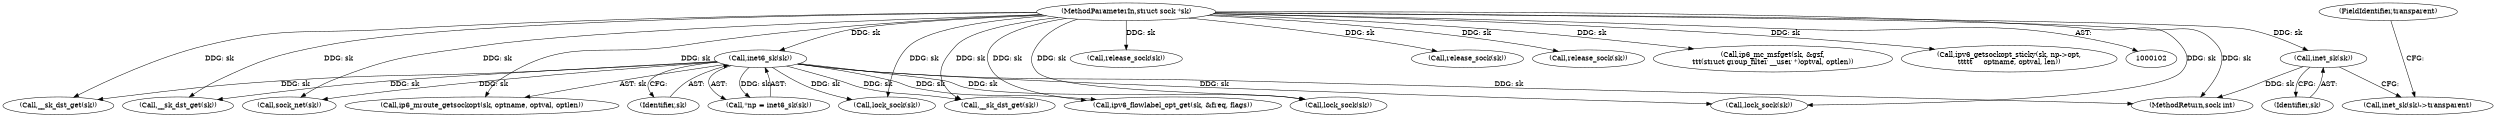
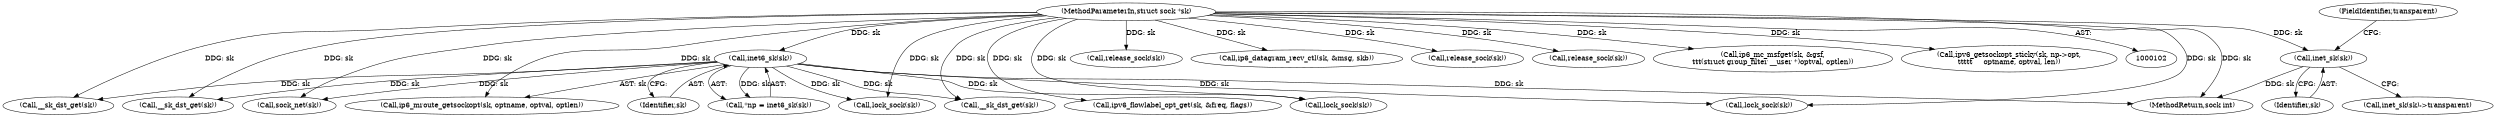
(2402, 56) -> (2358, 34)
none -> (1297, 59)
(943, 92) -> none
